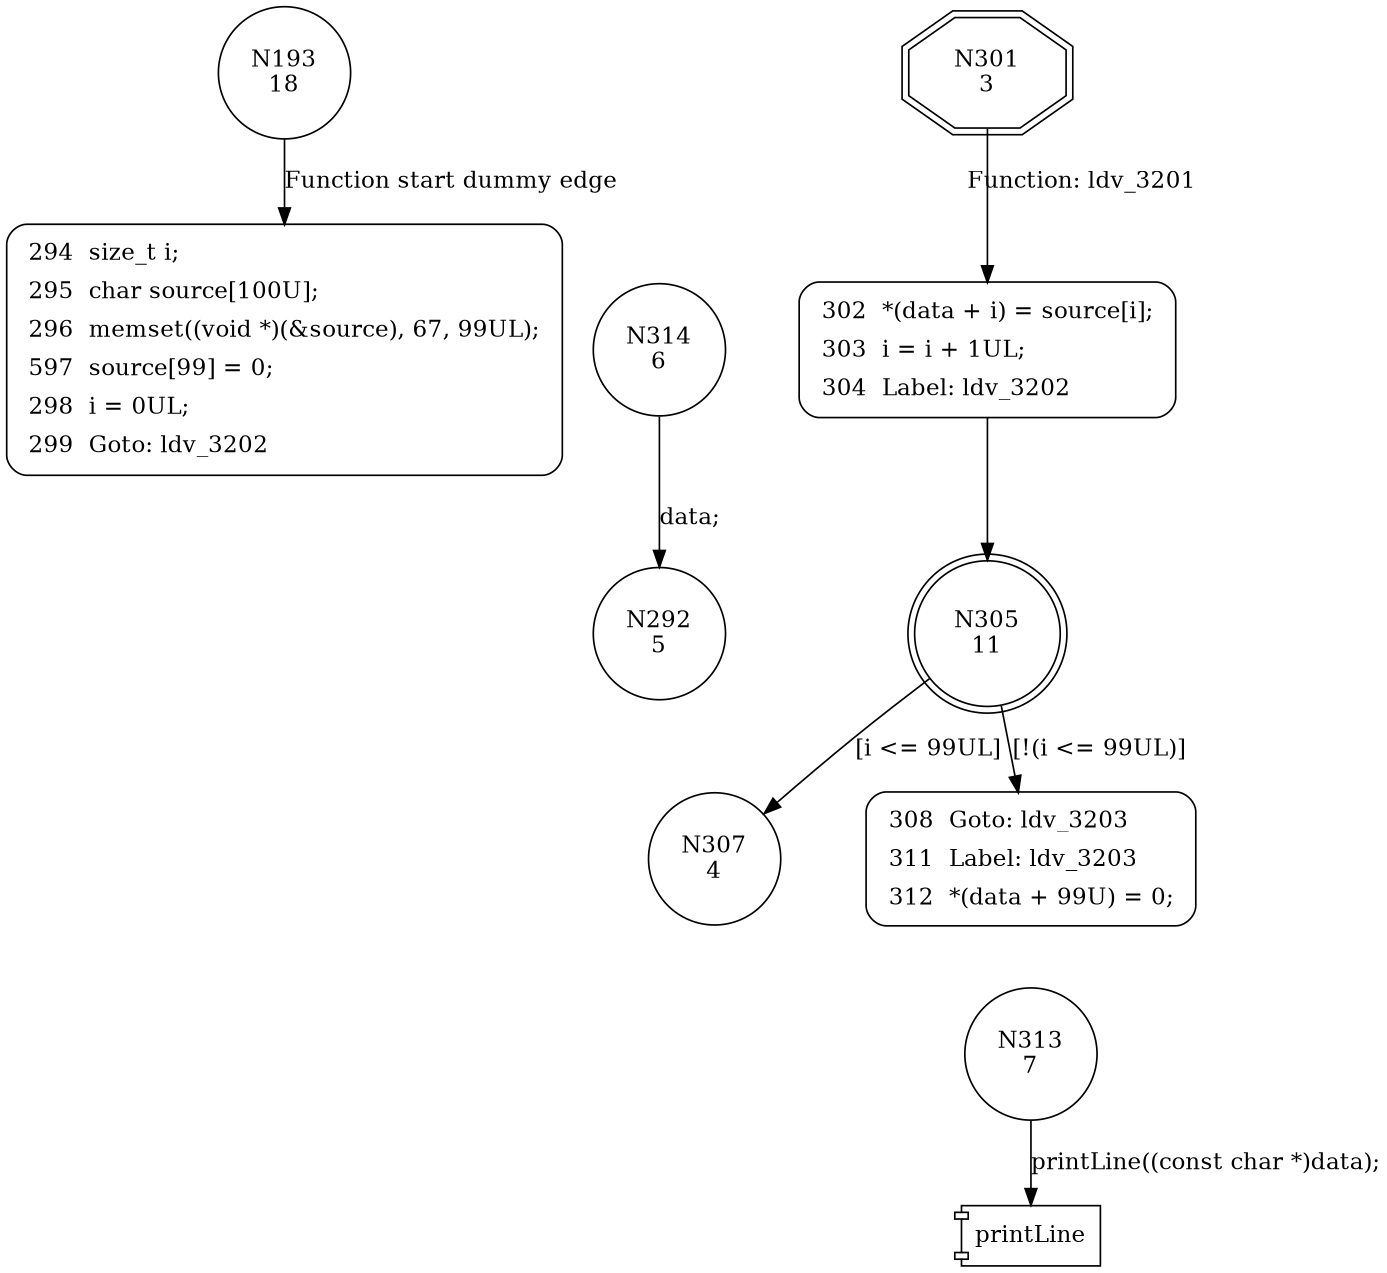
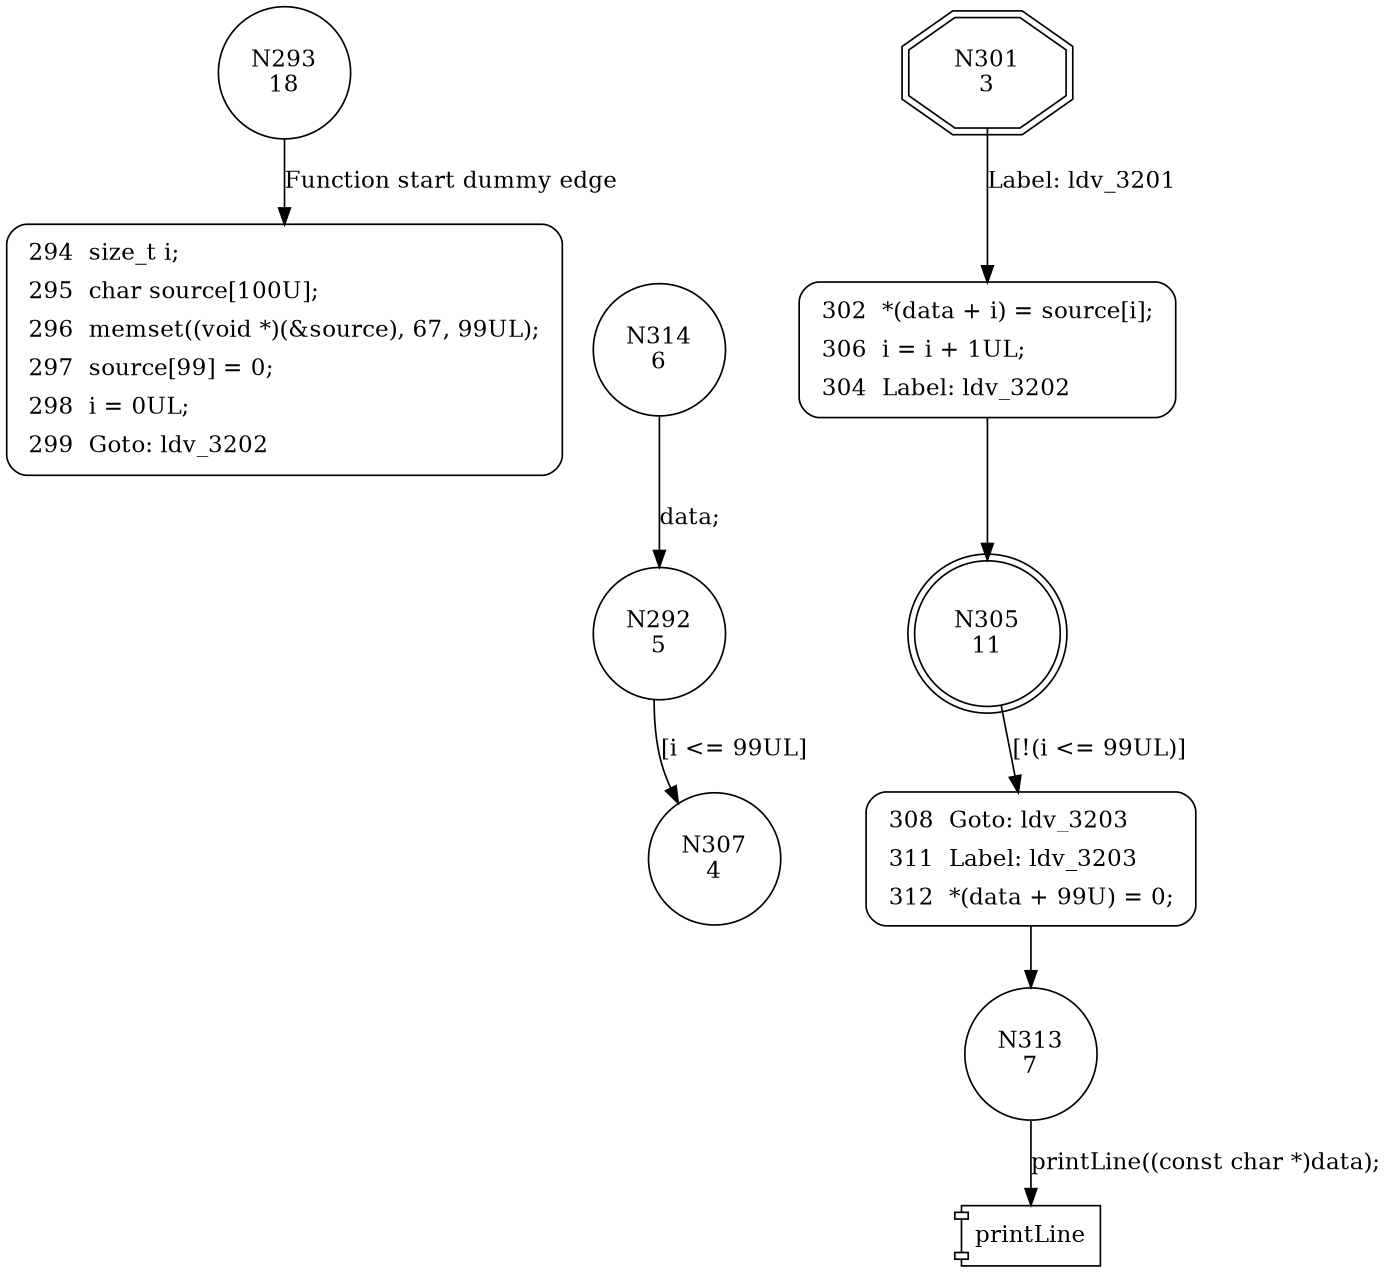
(285, 73) -> (285, 73)
(1082, 182) -> (1082, 182)
(845, 350) -> (845, 350)
(52, 368) -> (52, 368)
(852, 739) -> (657, 745)
none -> (1031, 948)
